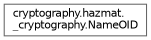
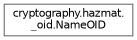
(75, 20) -> (69, 20)
